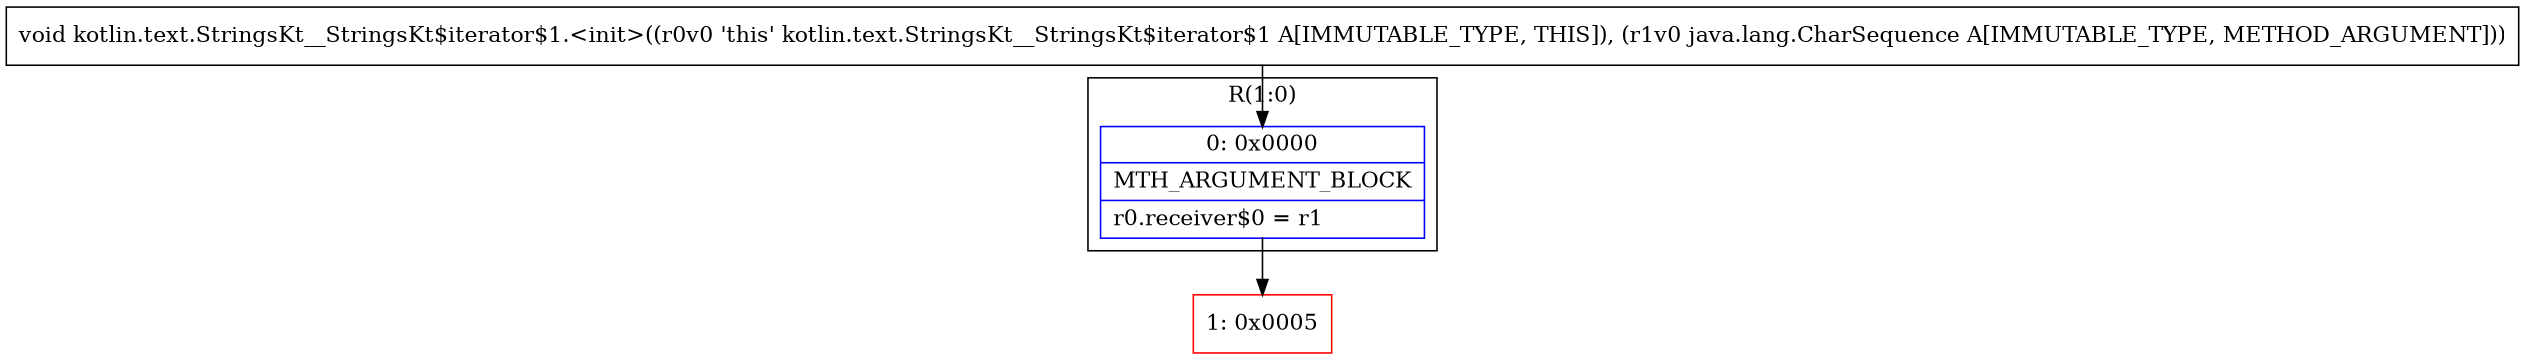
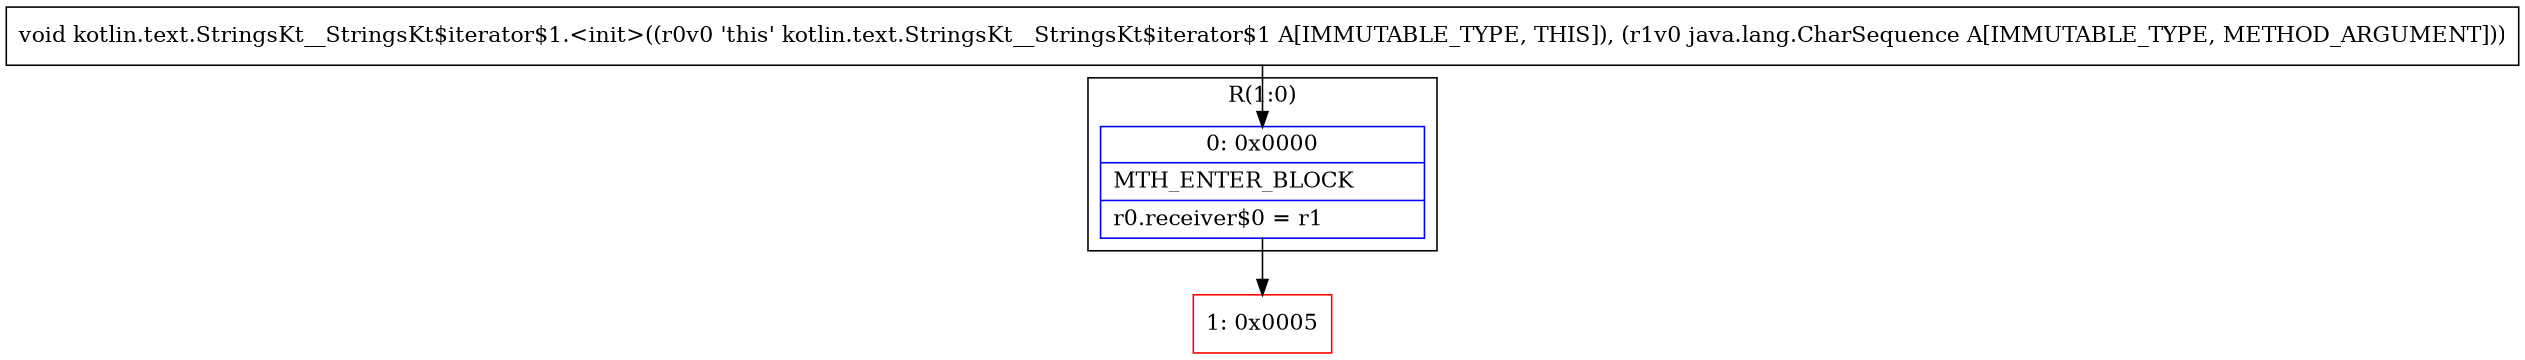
(1262, 181) -> (1234, 181)
